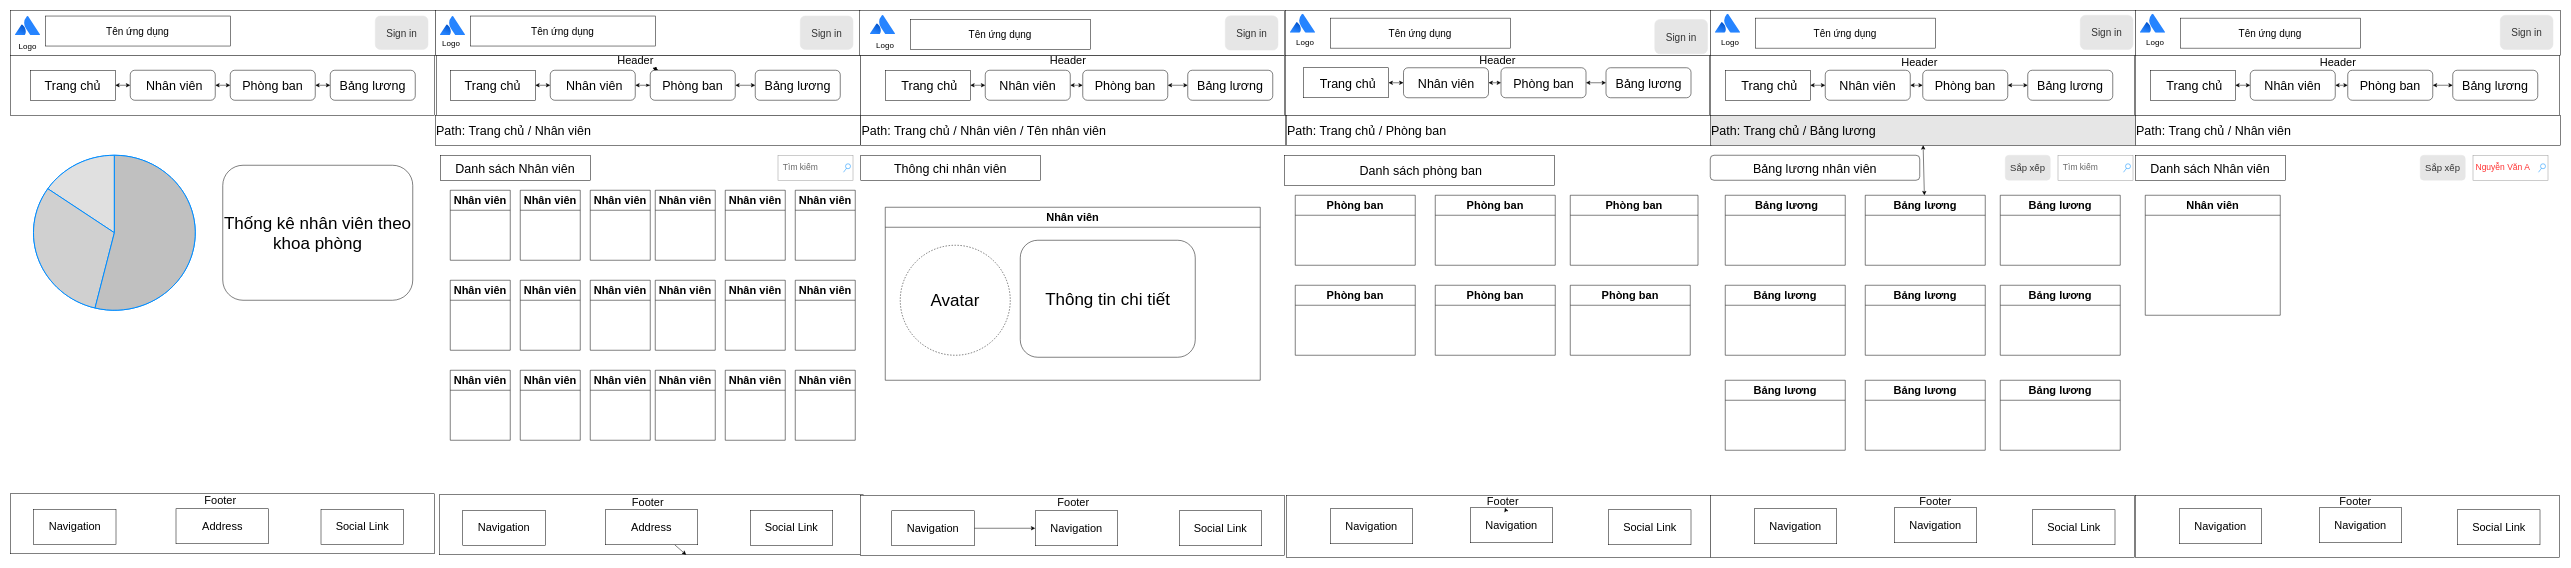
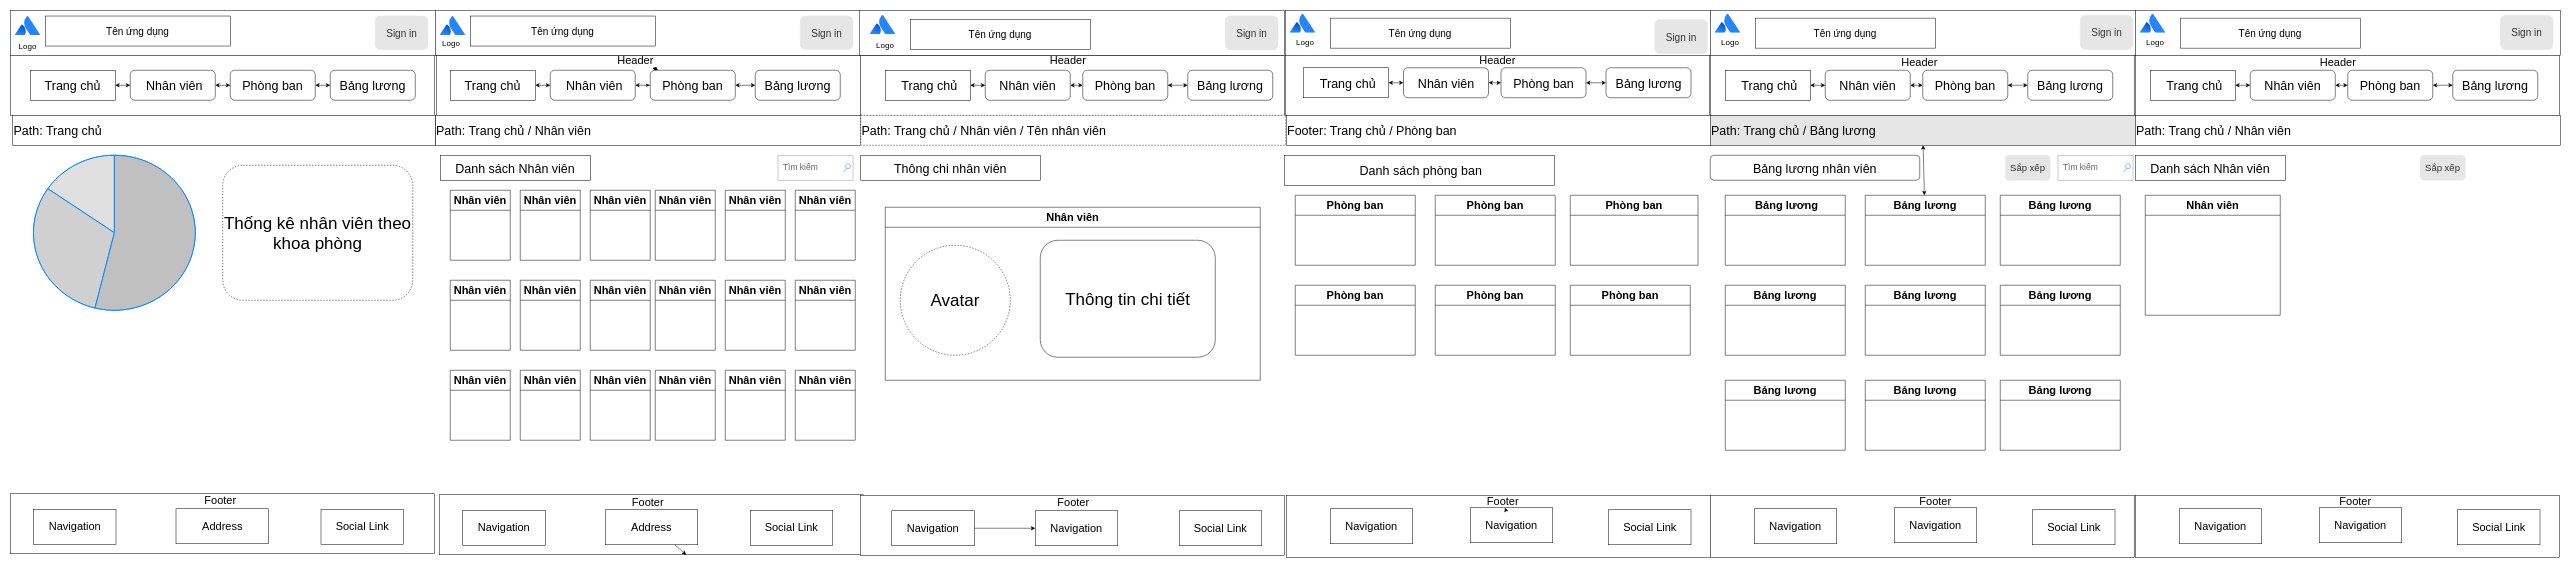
none -> (224, 130)
(1073, 130) -> (1073, 130)
(1372, 130) -> (1379, 130)
(2511, 168) -> none
(318, 233) -> (318, 233)
(1108, 299) -> (1128, 299)
